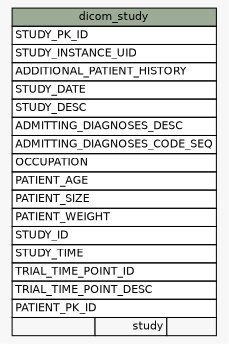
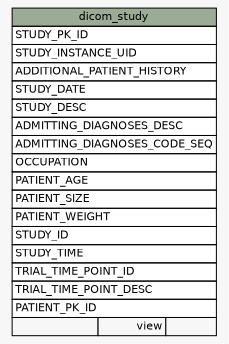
(148, 326) -> (150, 326)
